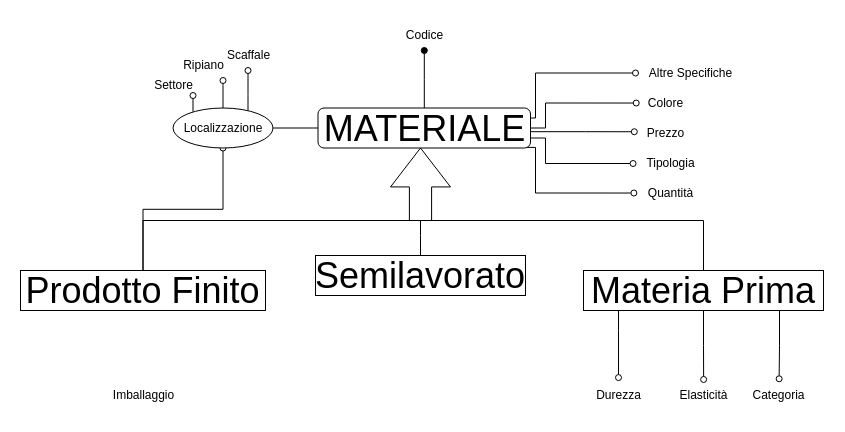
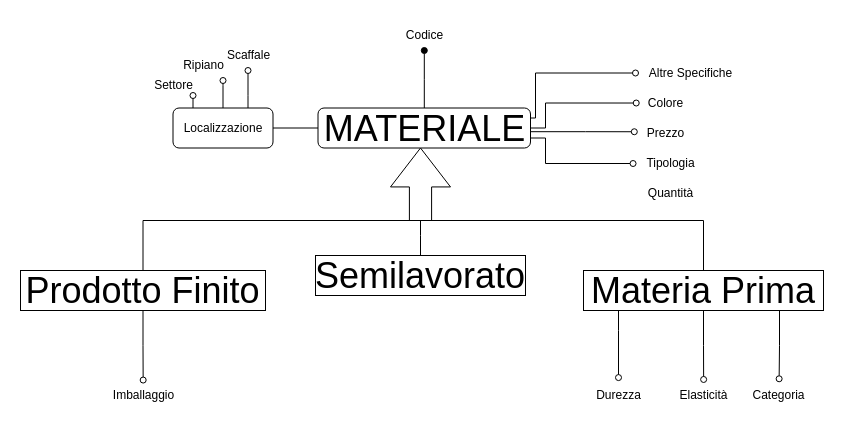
(223, 128) -> (223, 128)
(556, 193) -> none
(207, 209) -> (143, 344)
